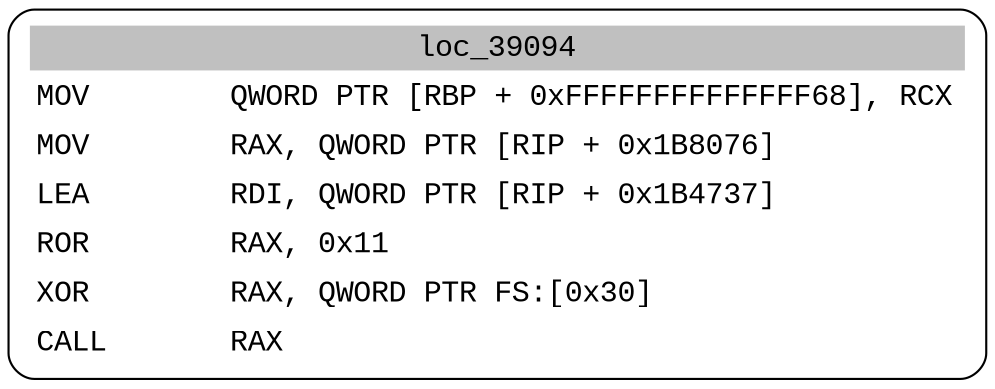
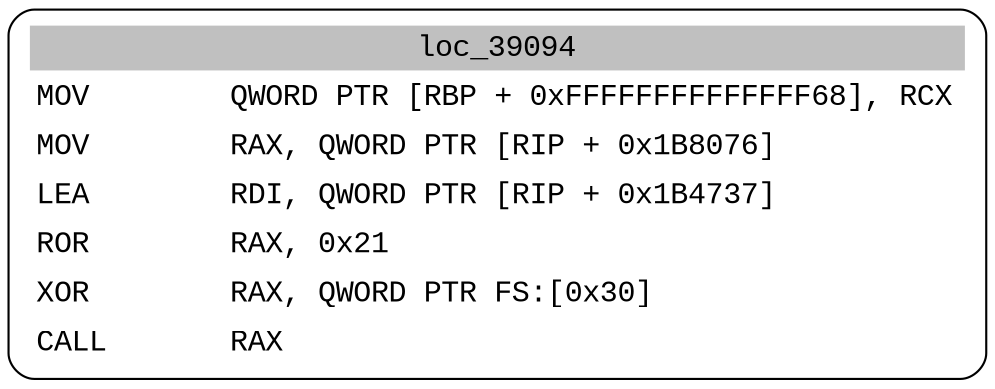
(213, 243) -> (213, 243)
